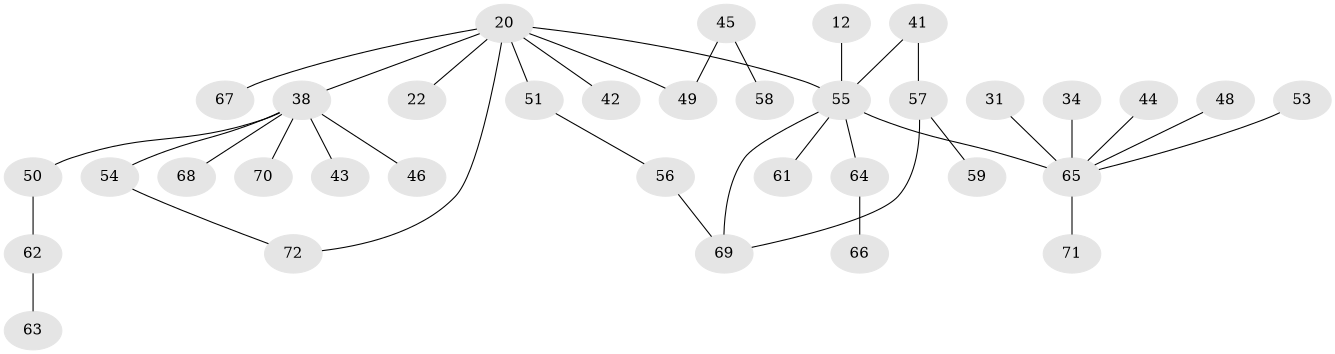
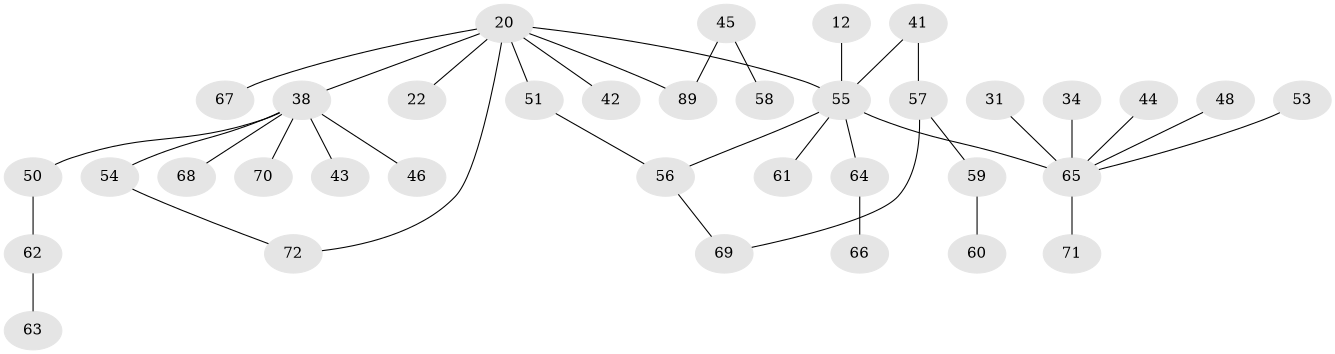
(688, 100) -> (688, 100)
(747, 155) -> (755, 140)
none -> (977, 254)
